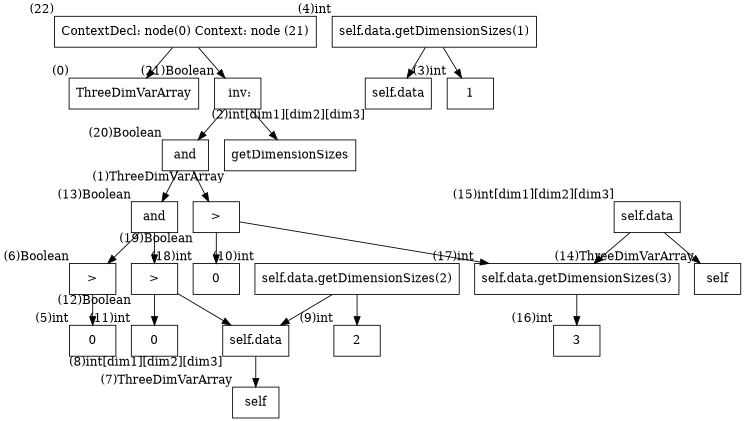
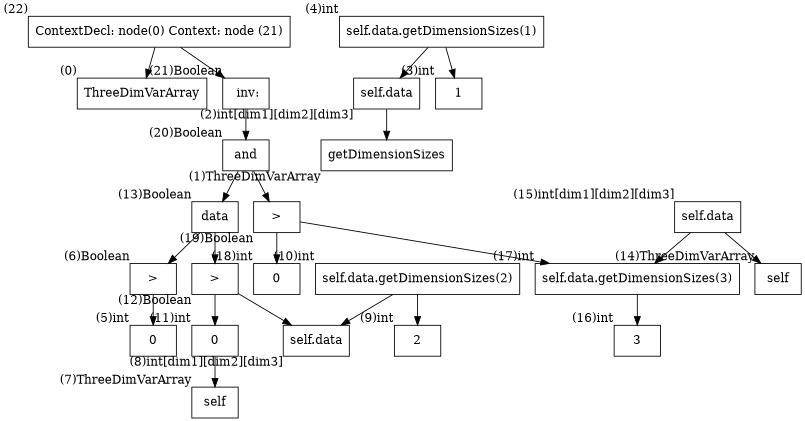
(261, 121) -> (387, 120)
(154, 217) -> (215, 217)
(256, 367) -> (215, 367)
